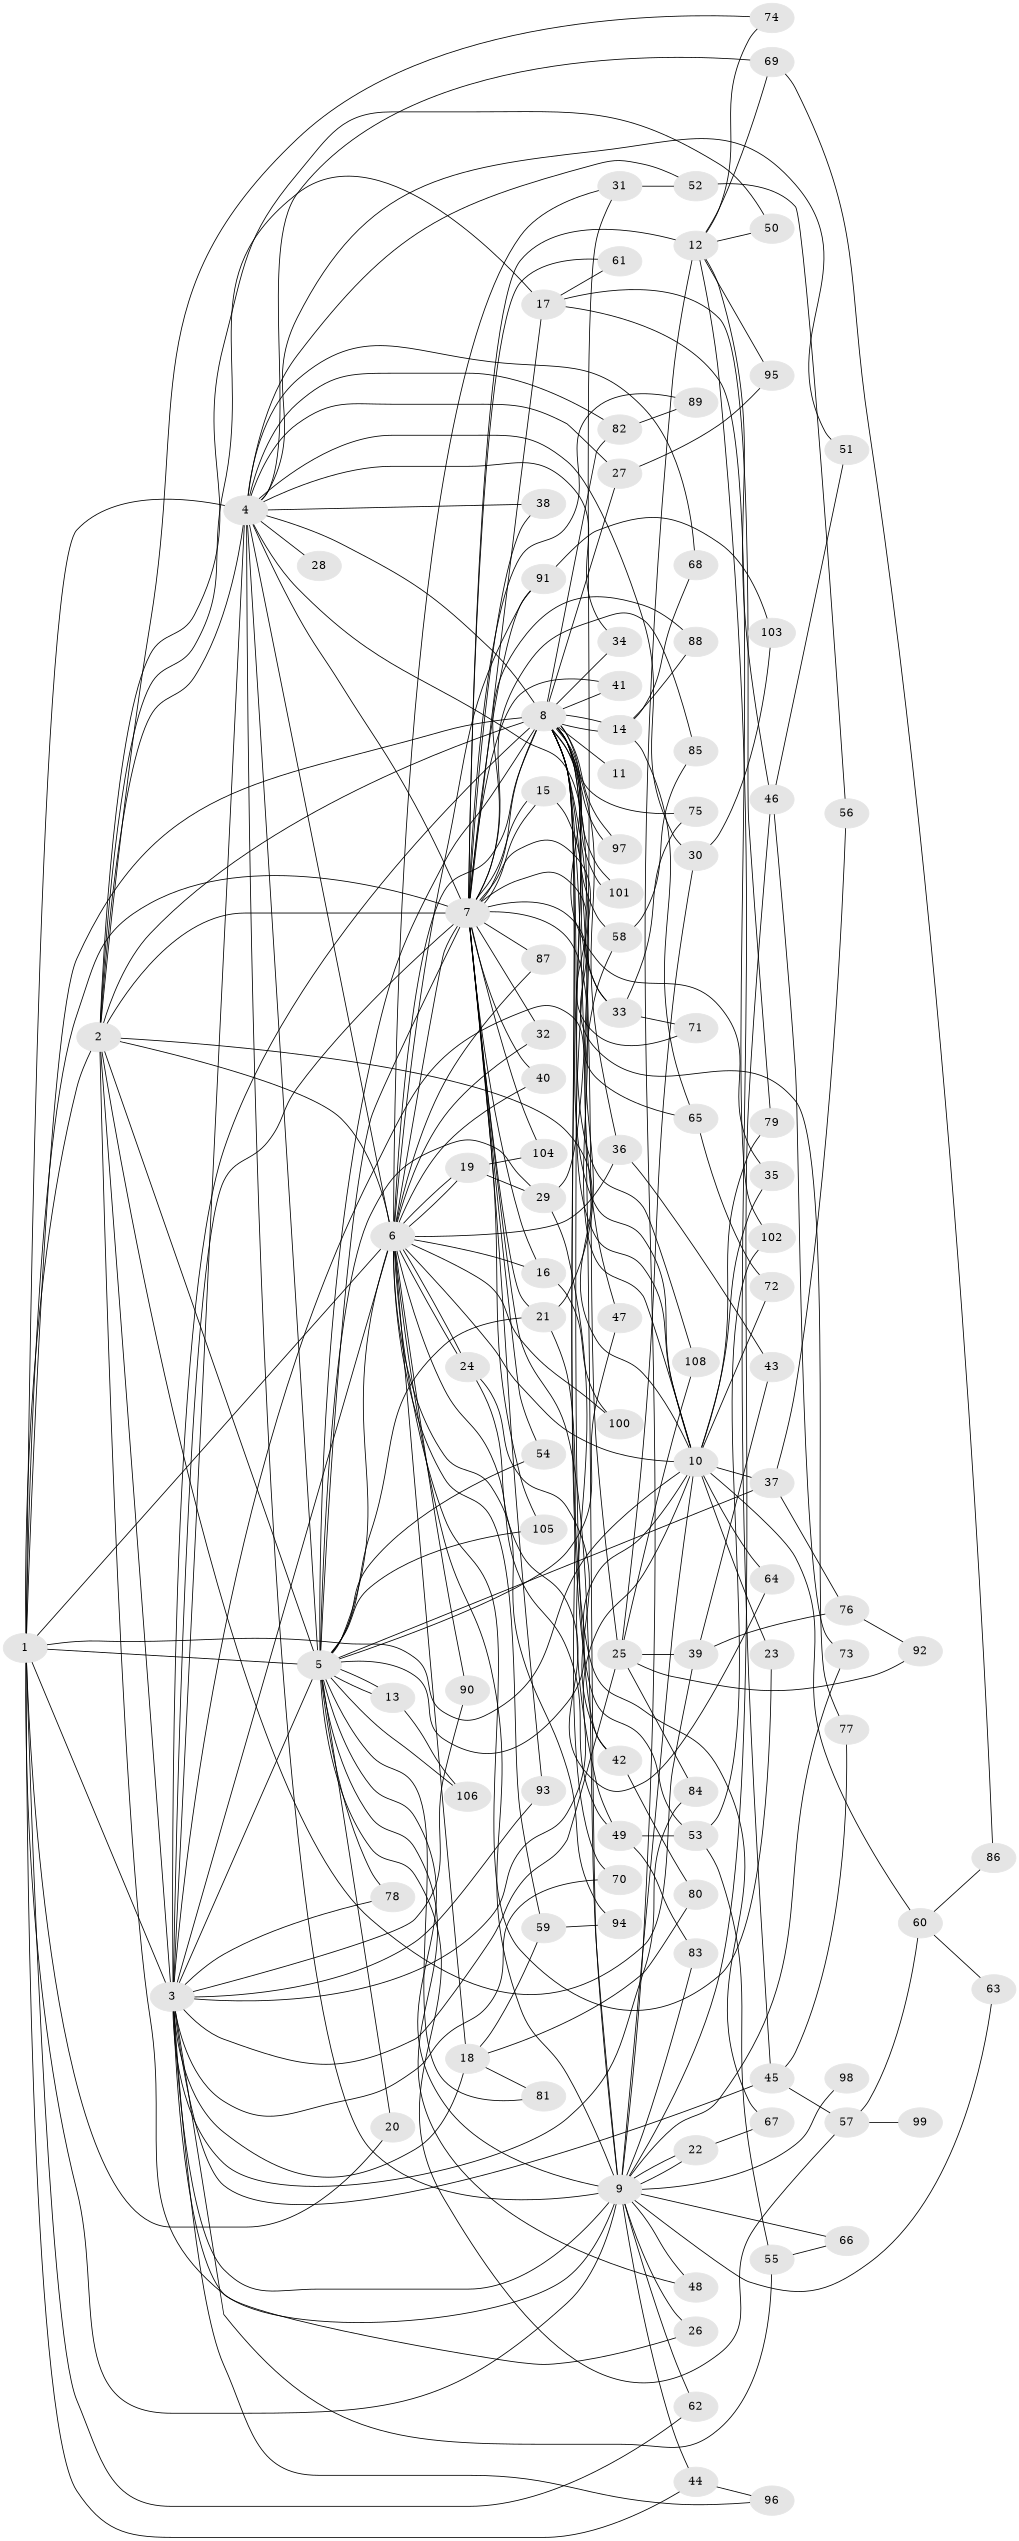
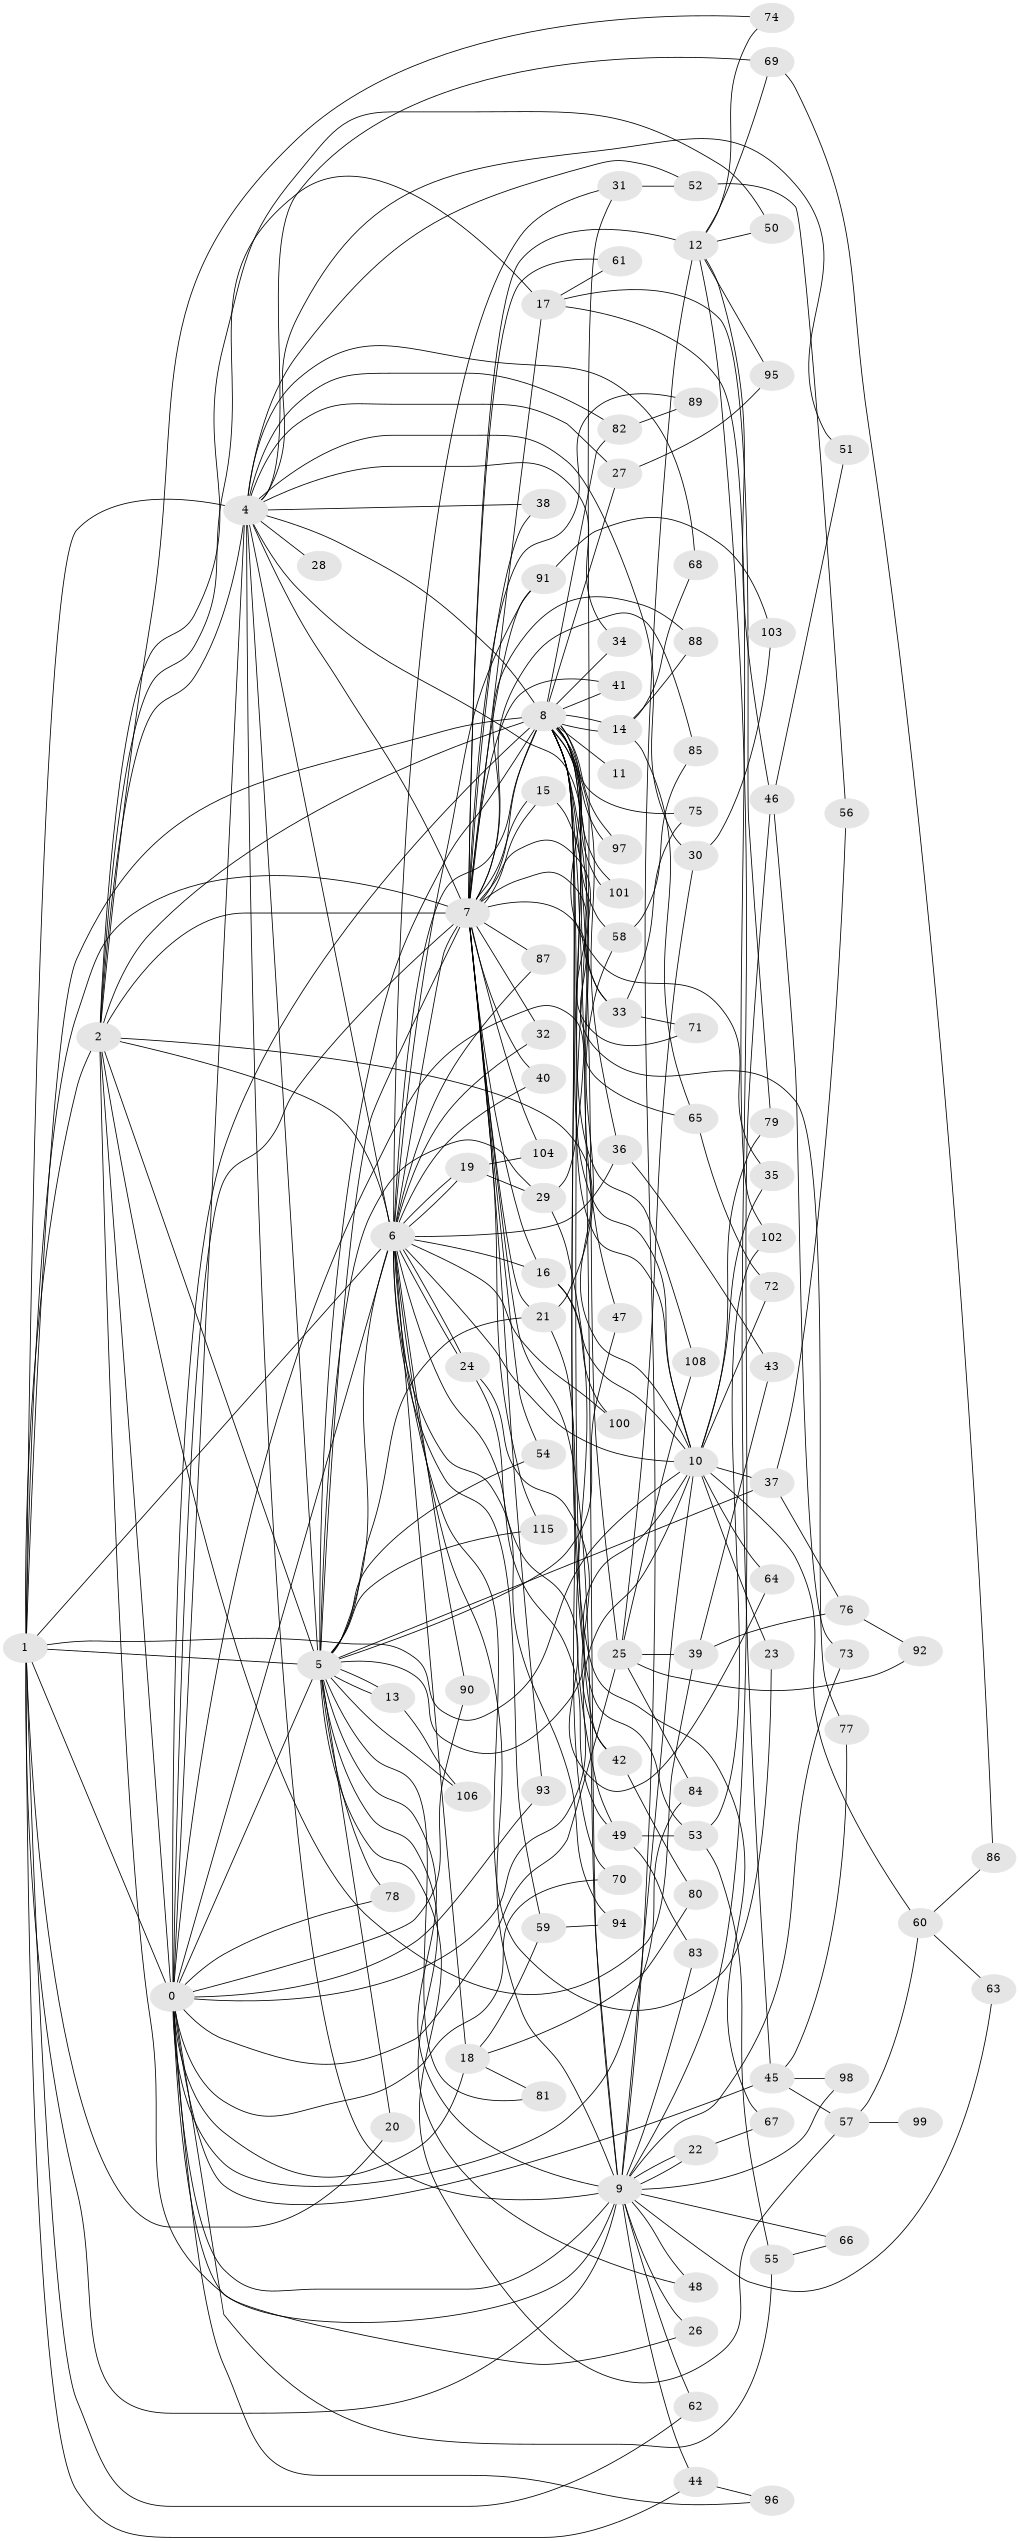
(619, 1279) -> (611, 1381)
(544, 1530) -> (544, 1530)
(172, 1997) -> (172, 1997)
none -> (810, 2078)
